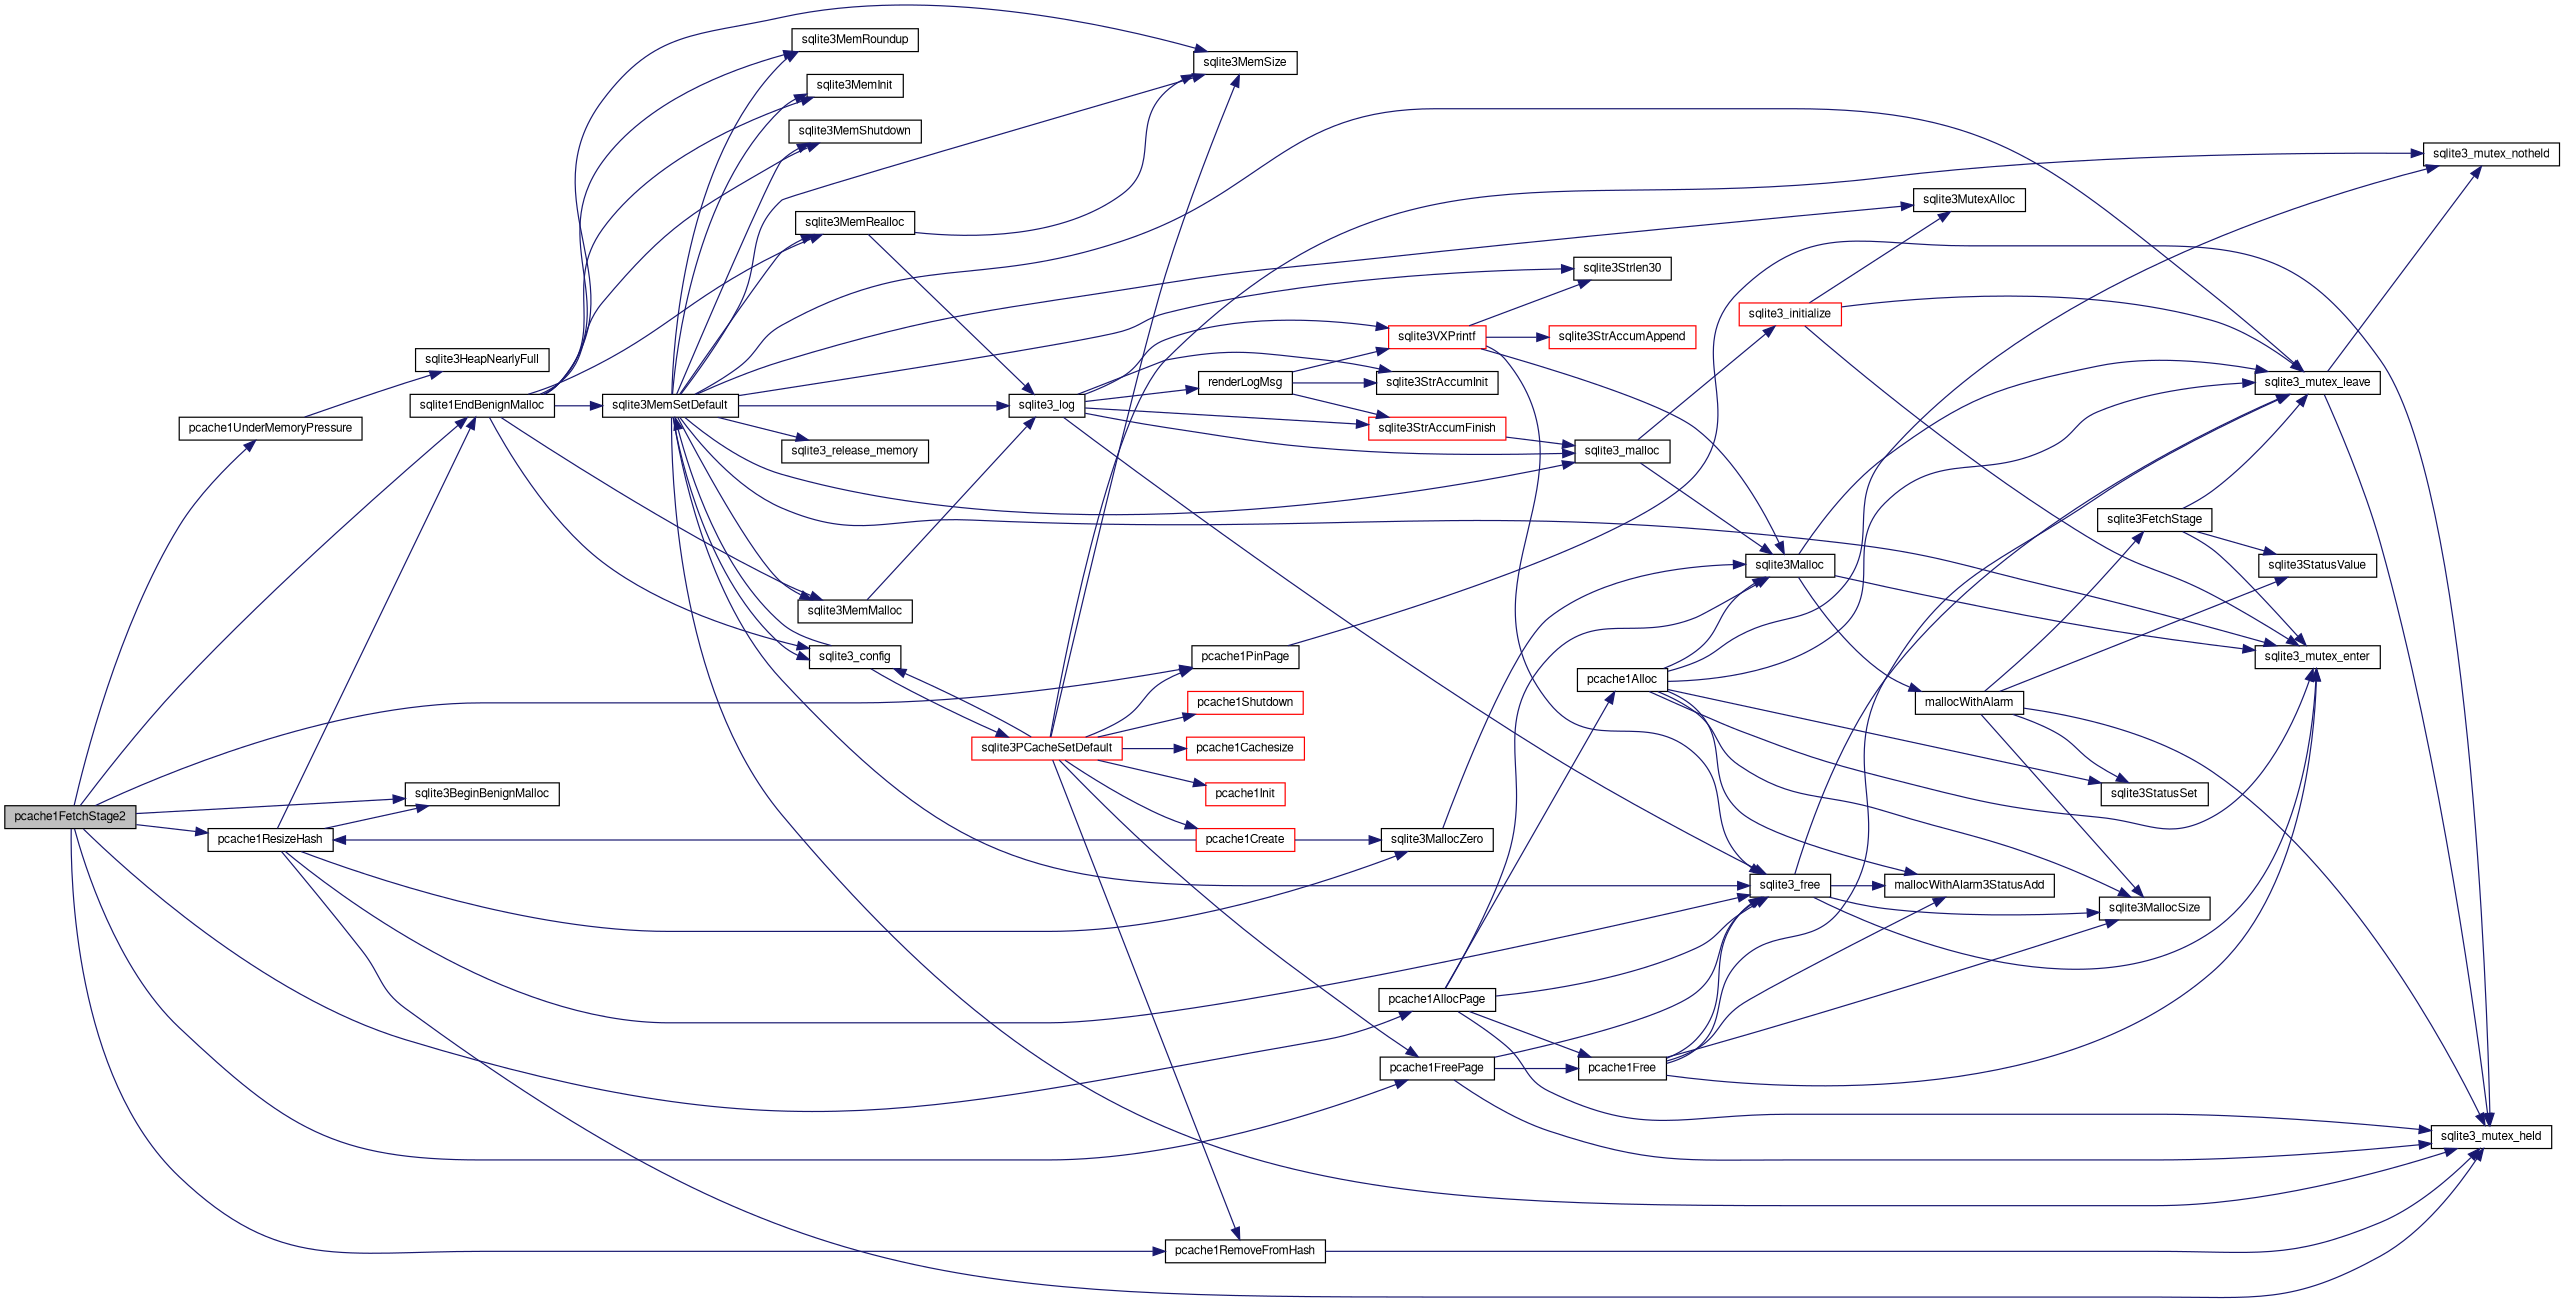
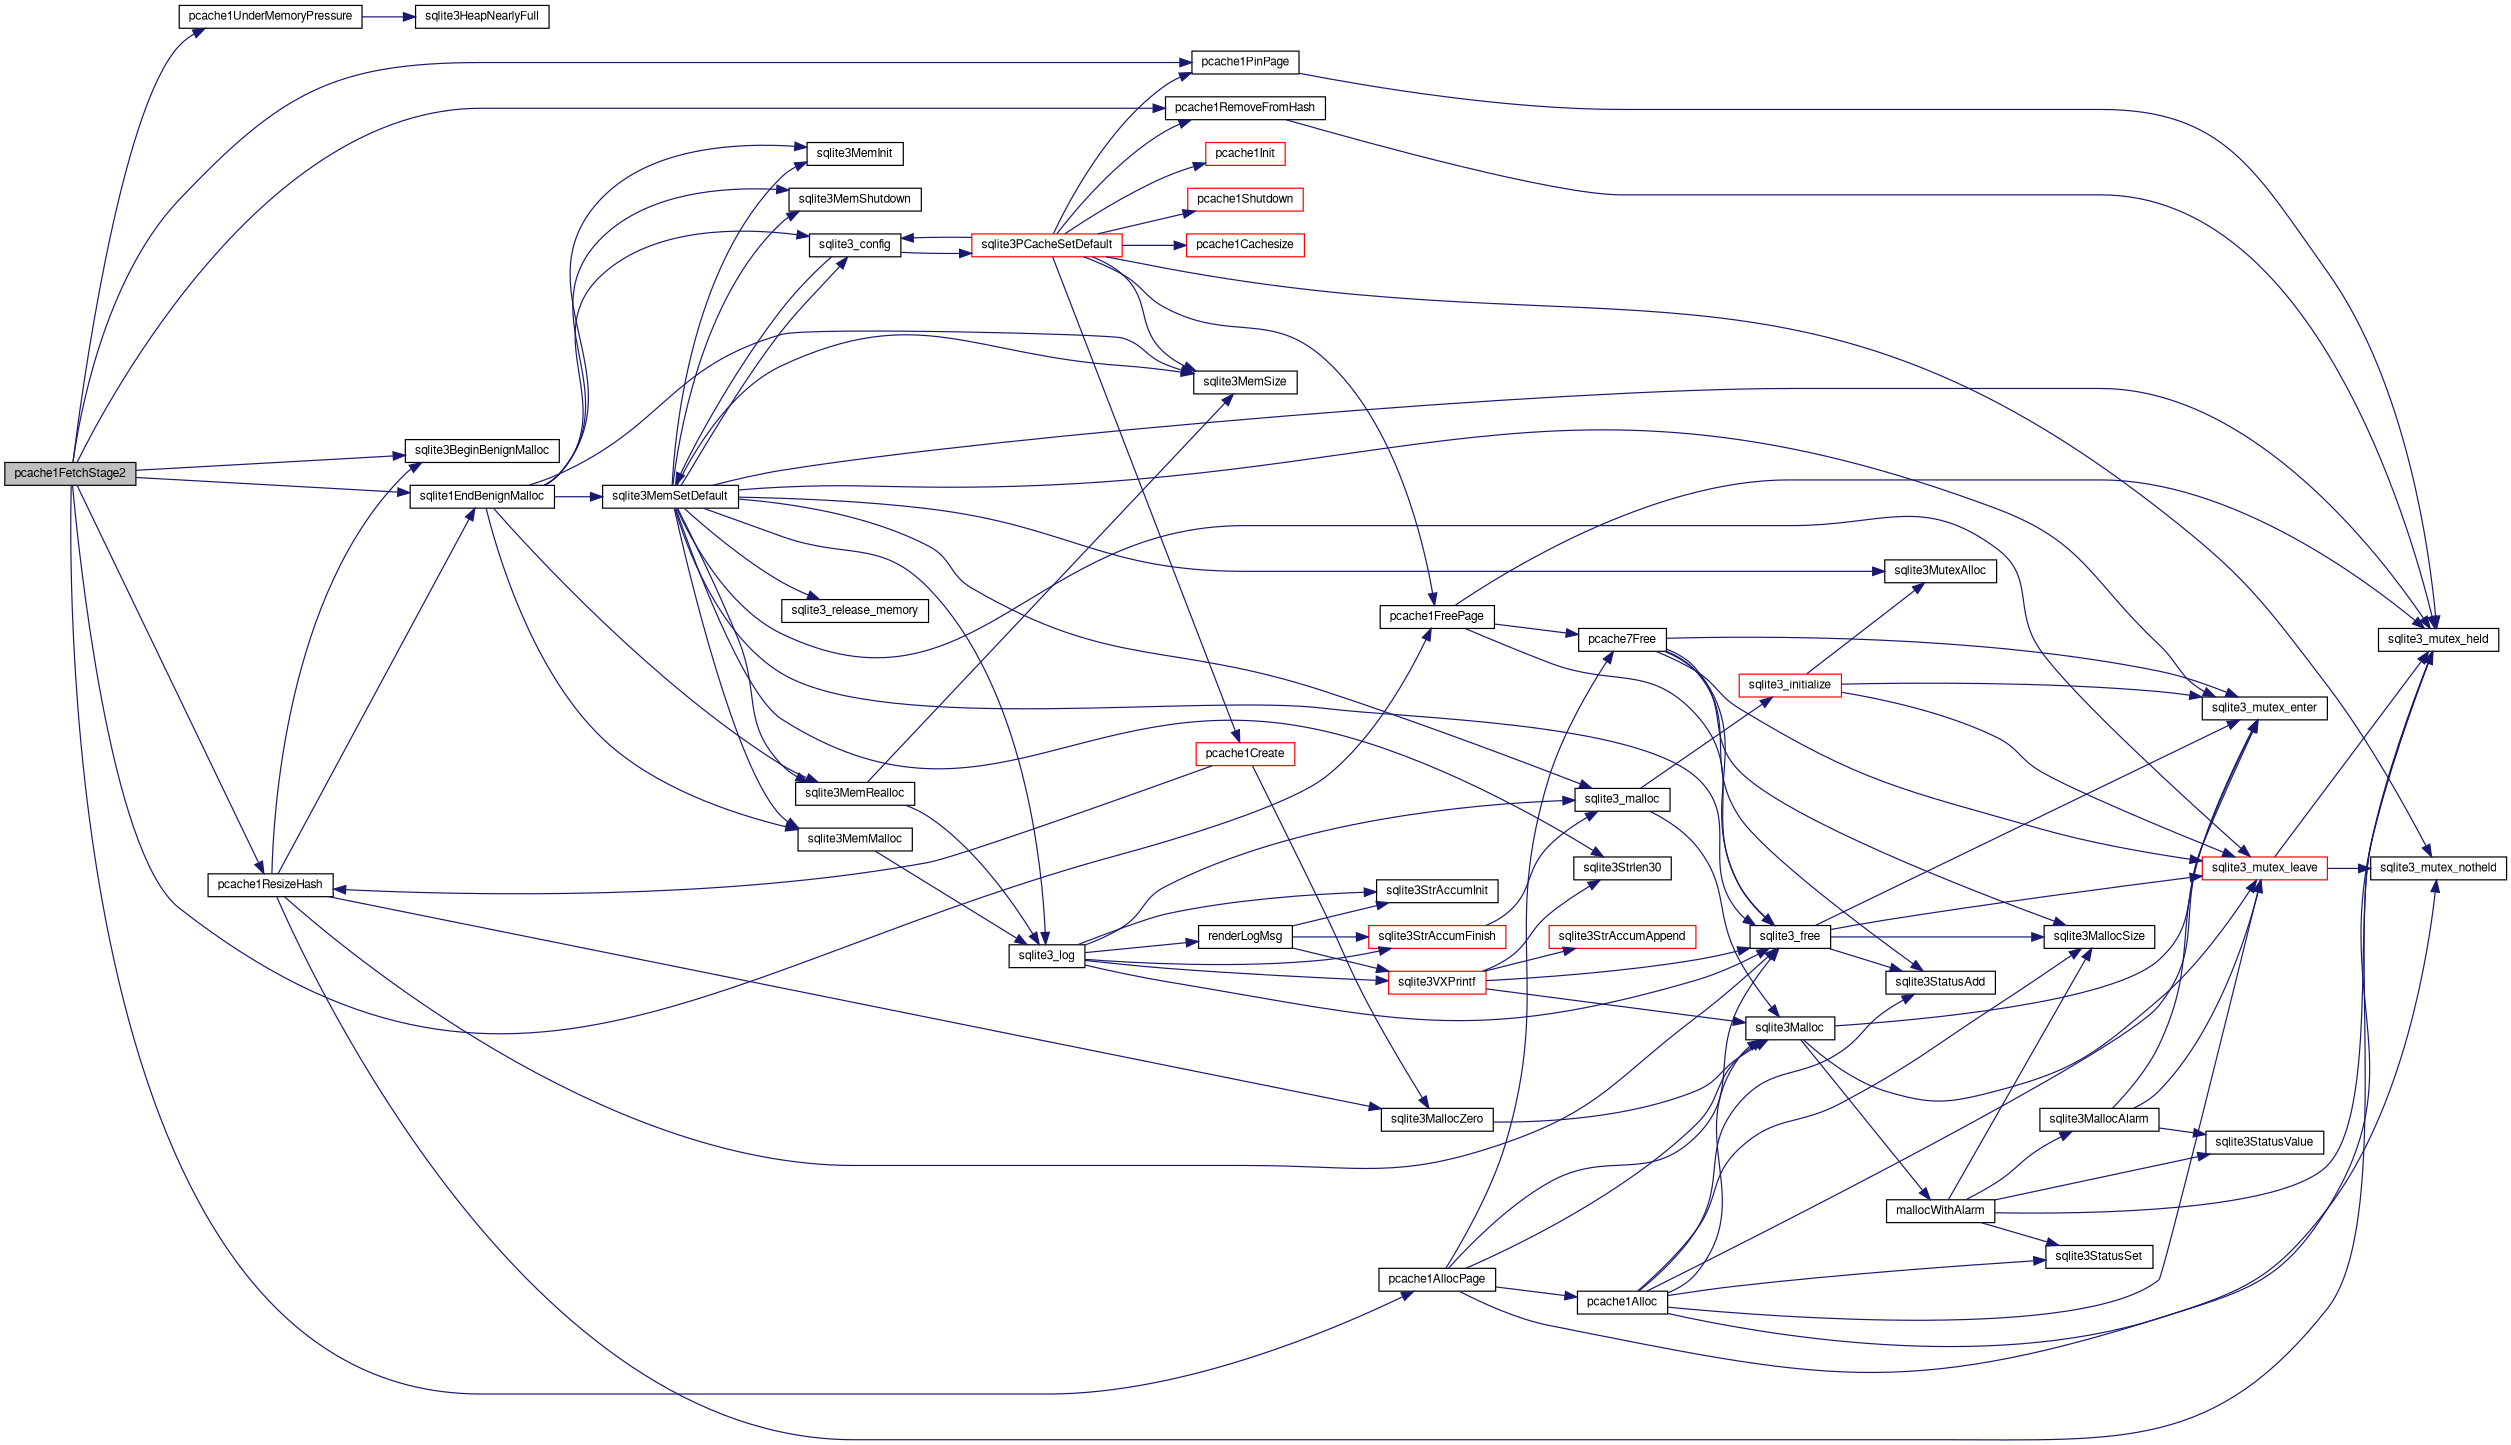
(855, 40) -> none
(2318, 383) -> (2265, 868)
(2155, 520) -> (2099, 1120)
(1970, 886) -> (1941, 983)
(1623, 1069) -> (1623, 640)
